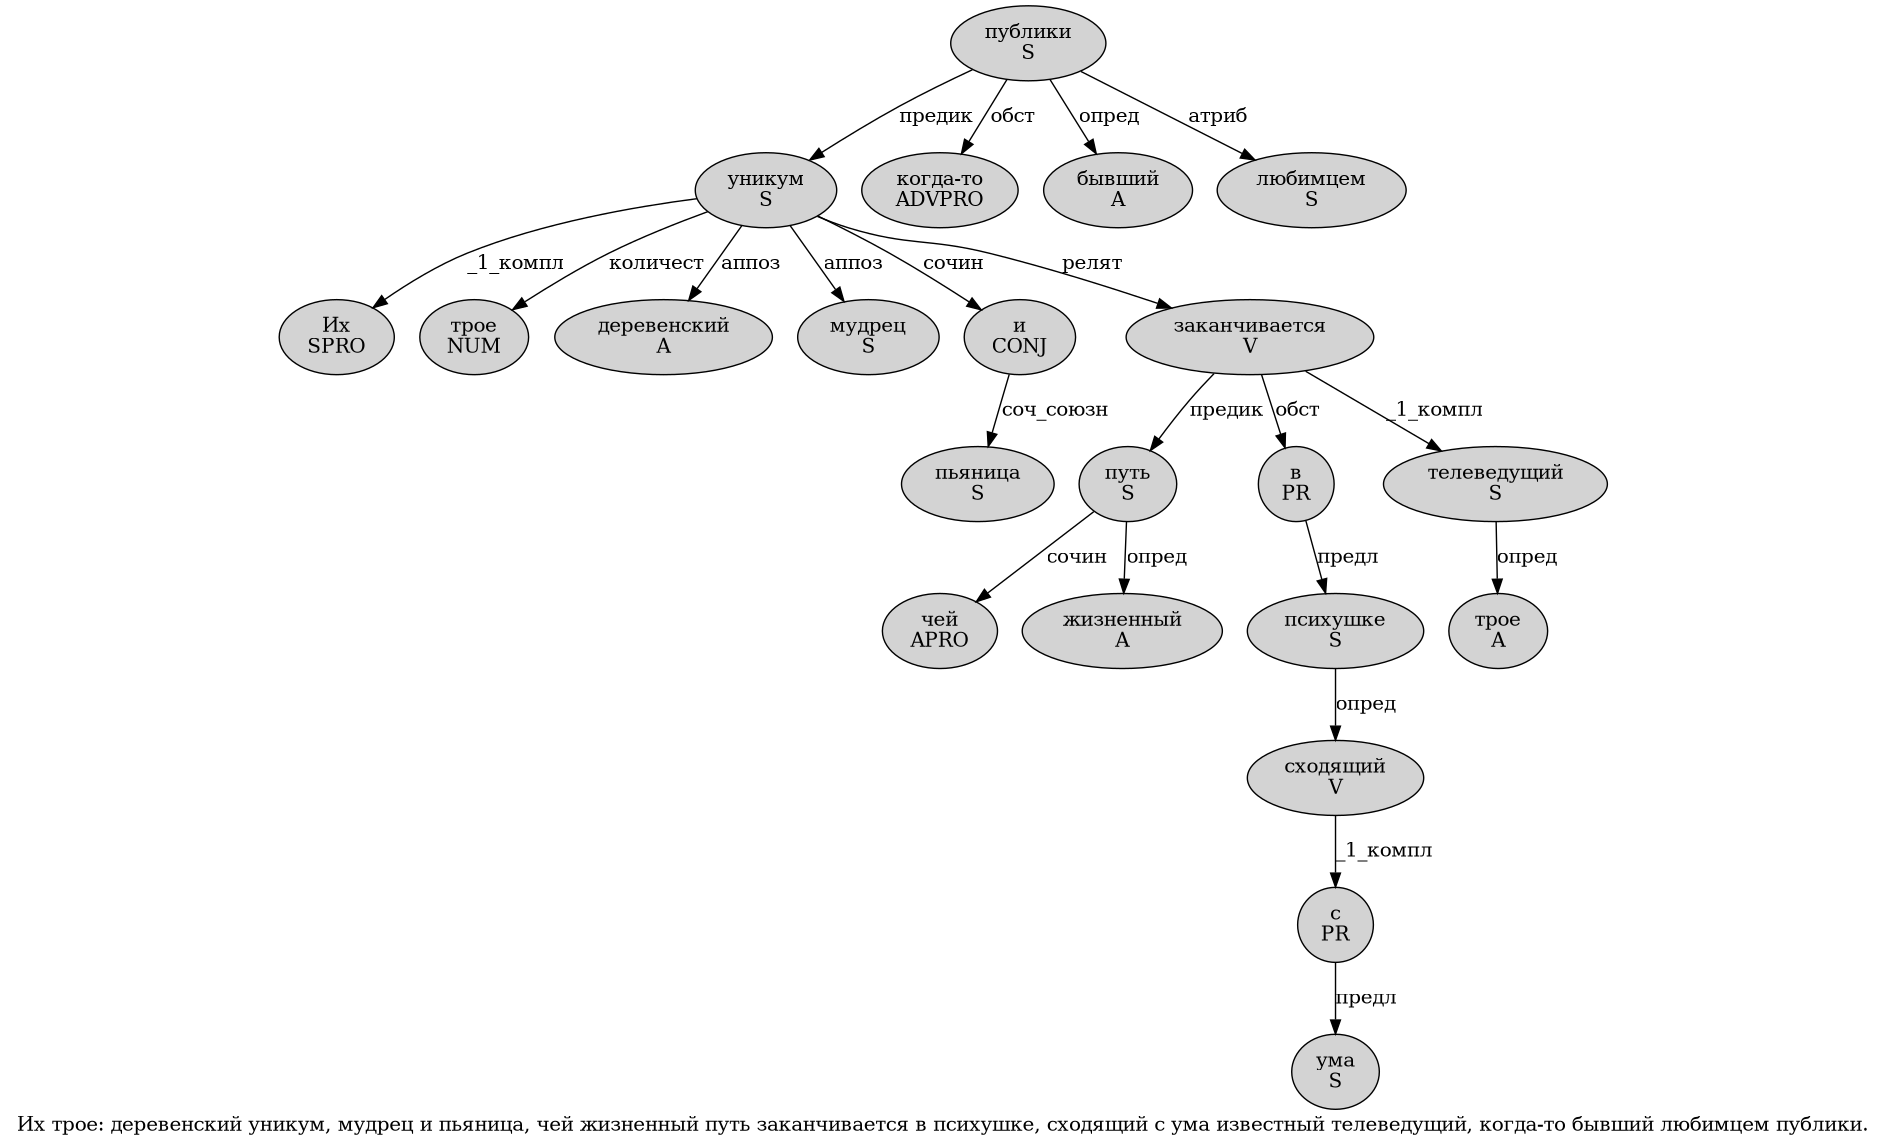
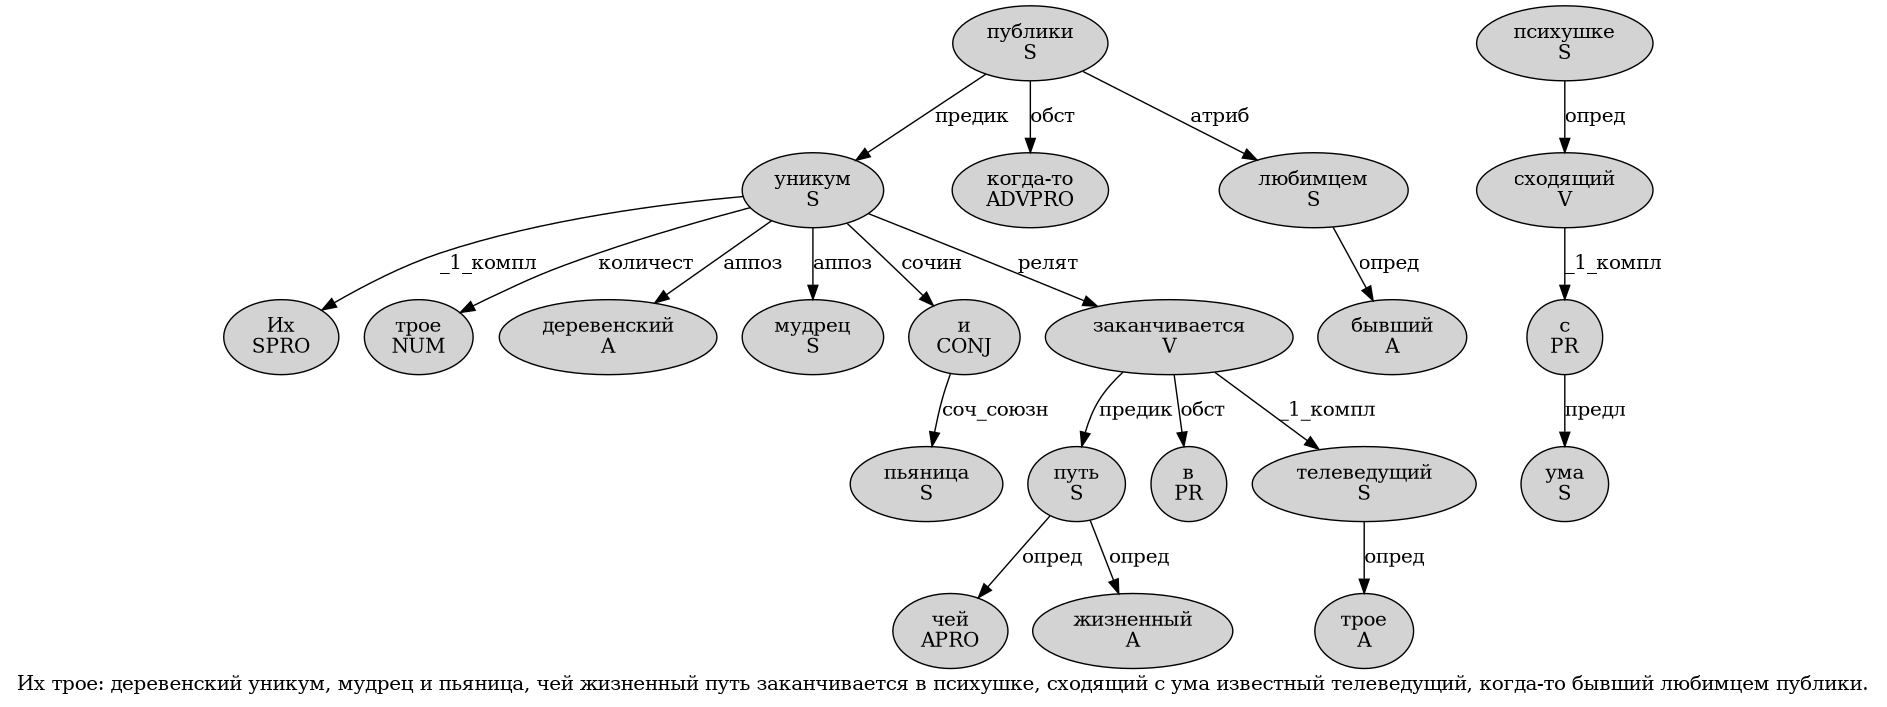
(1069, 111) -> (1350, 258)
(1314, 550) -> none
(1077, 558) -> (1052, 558)
